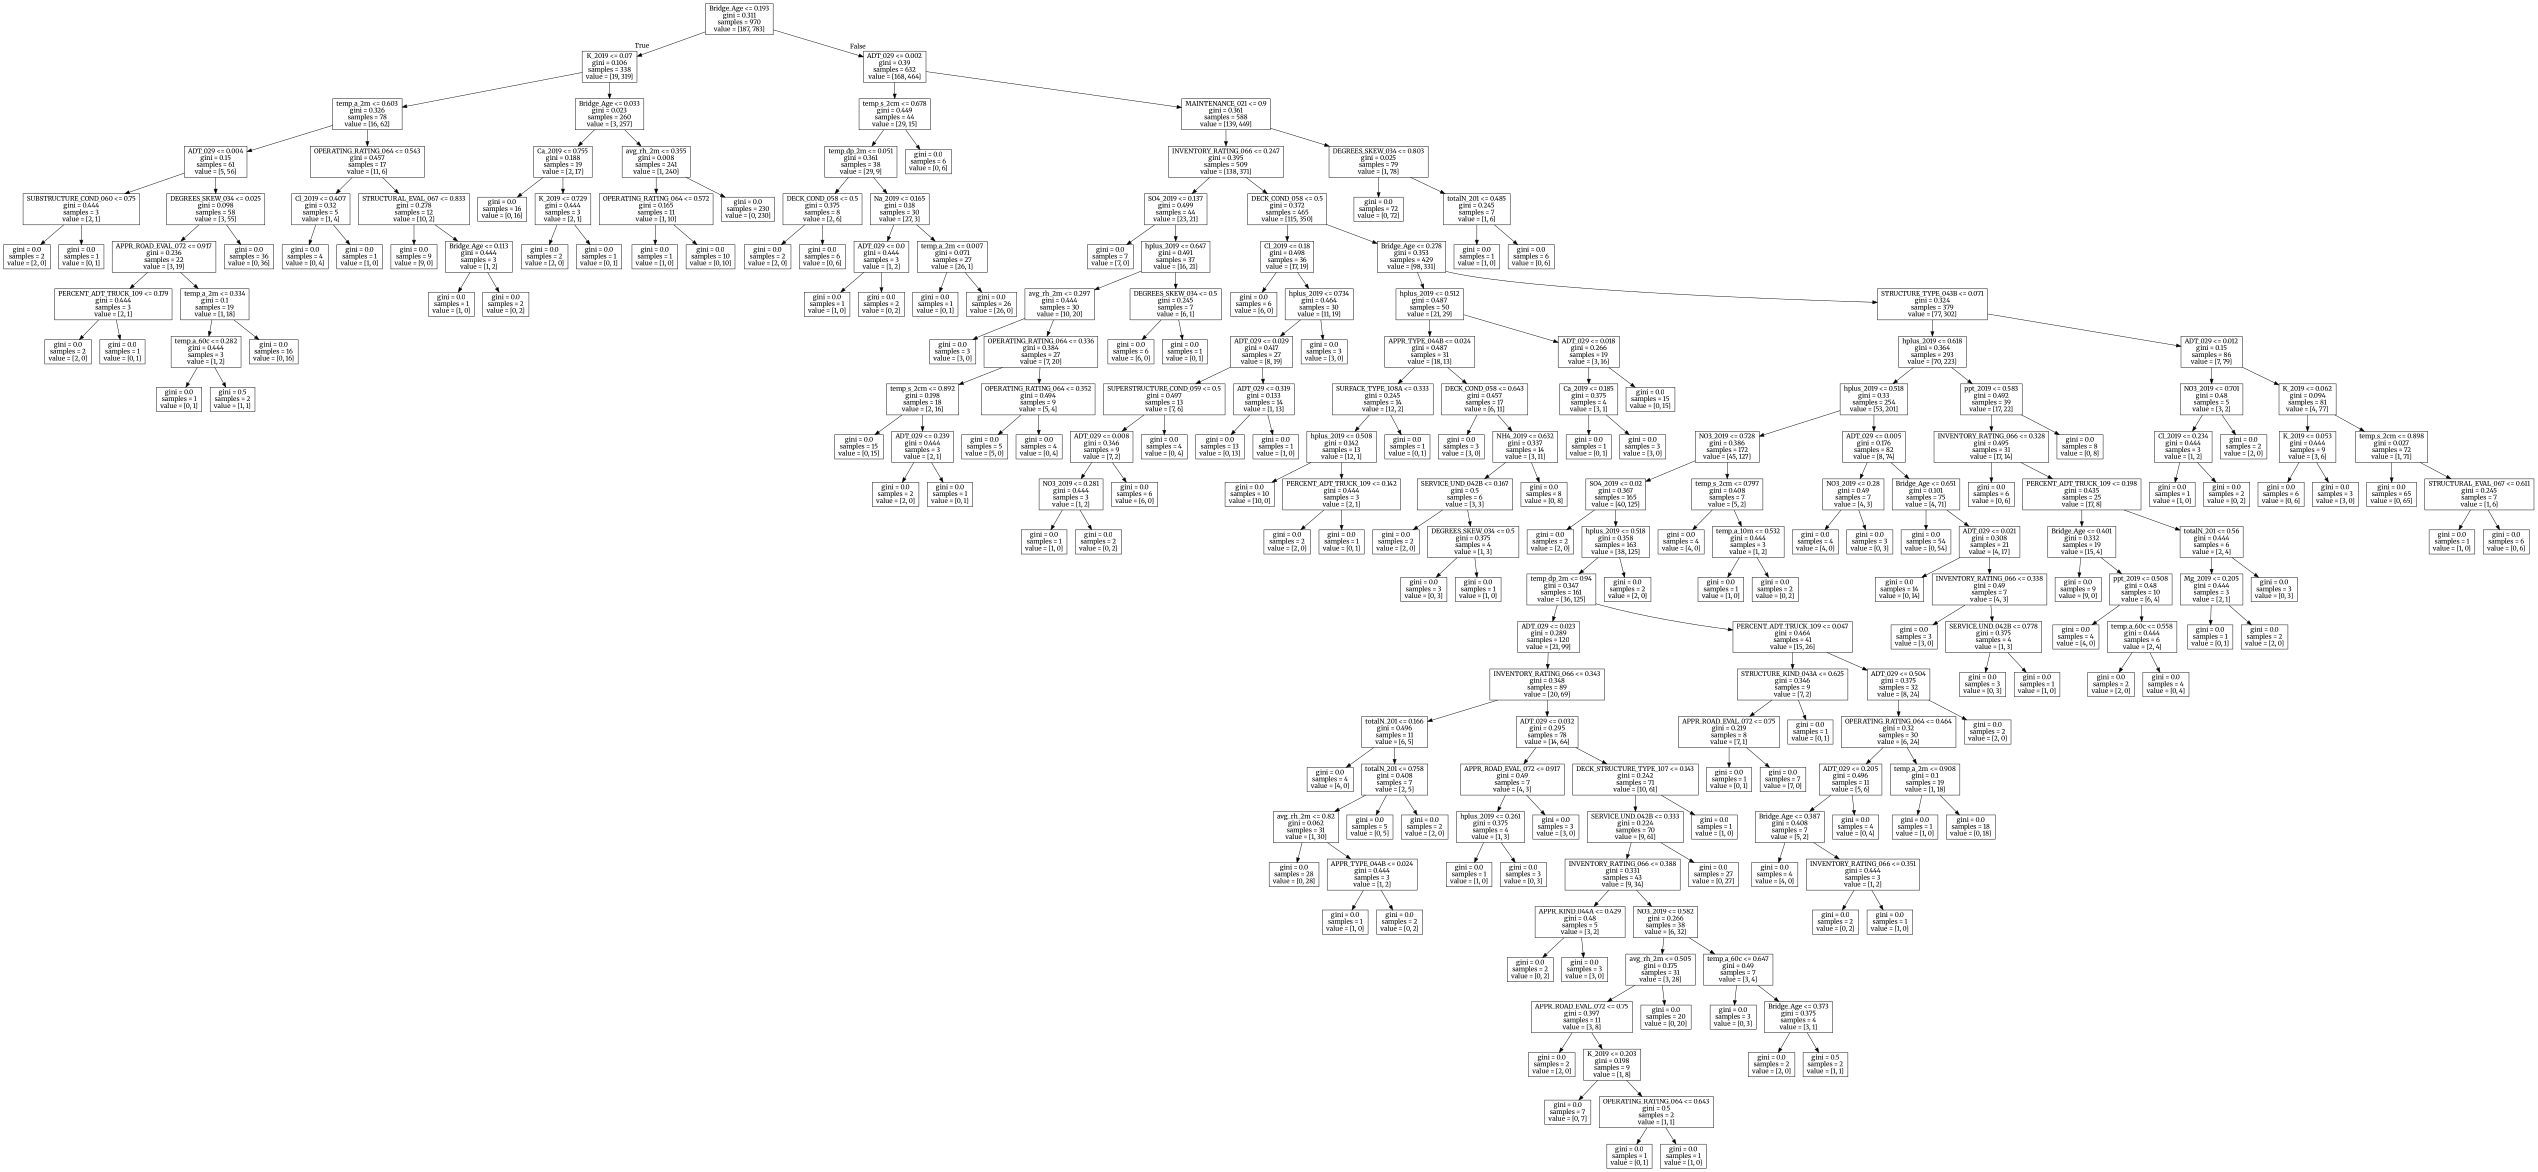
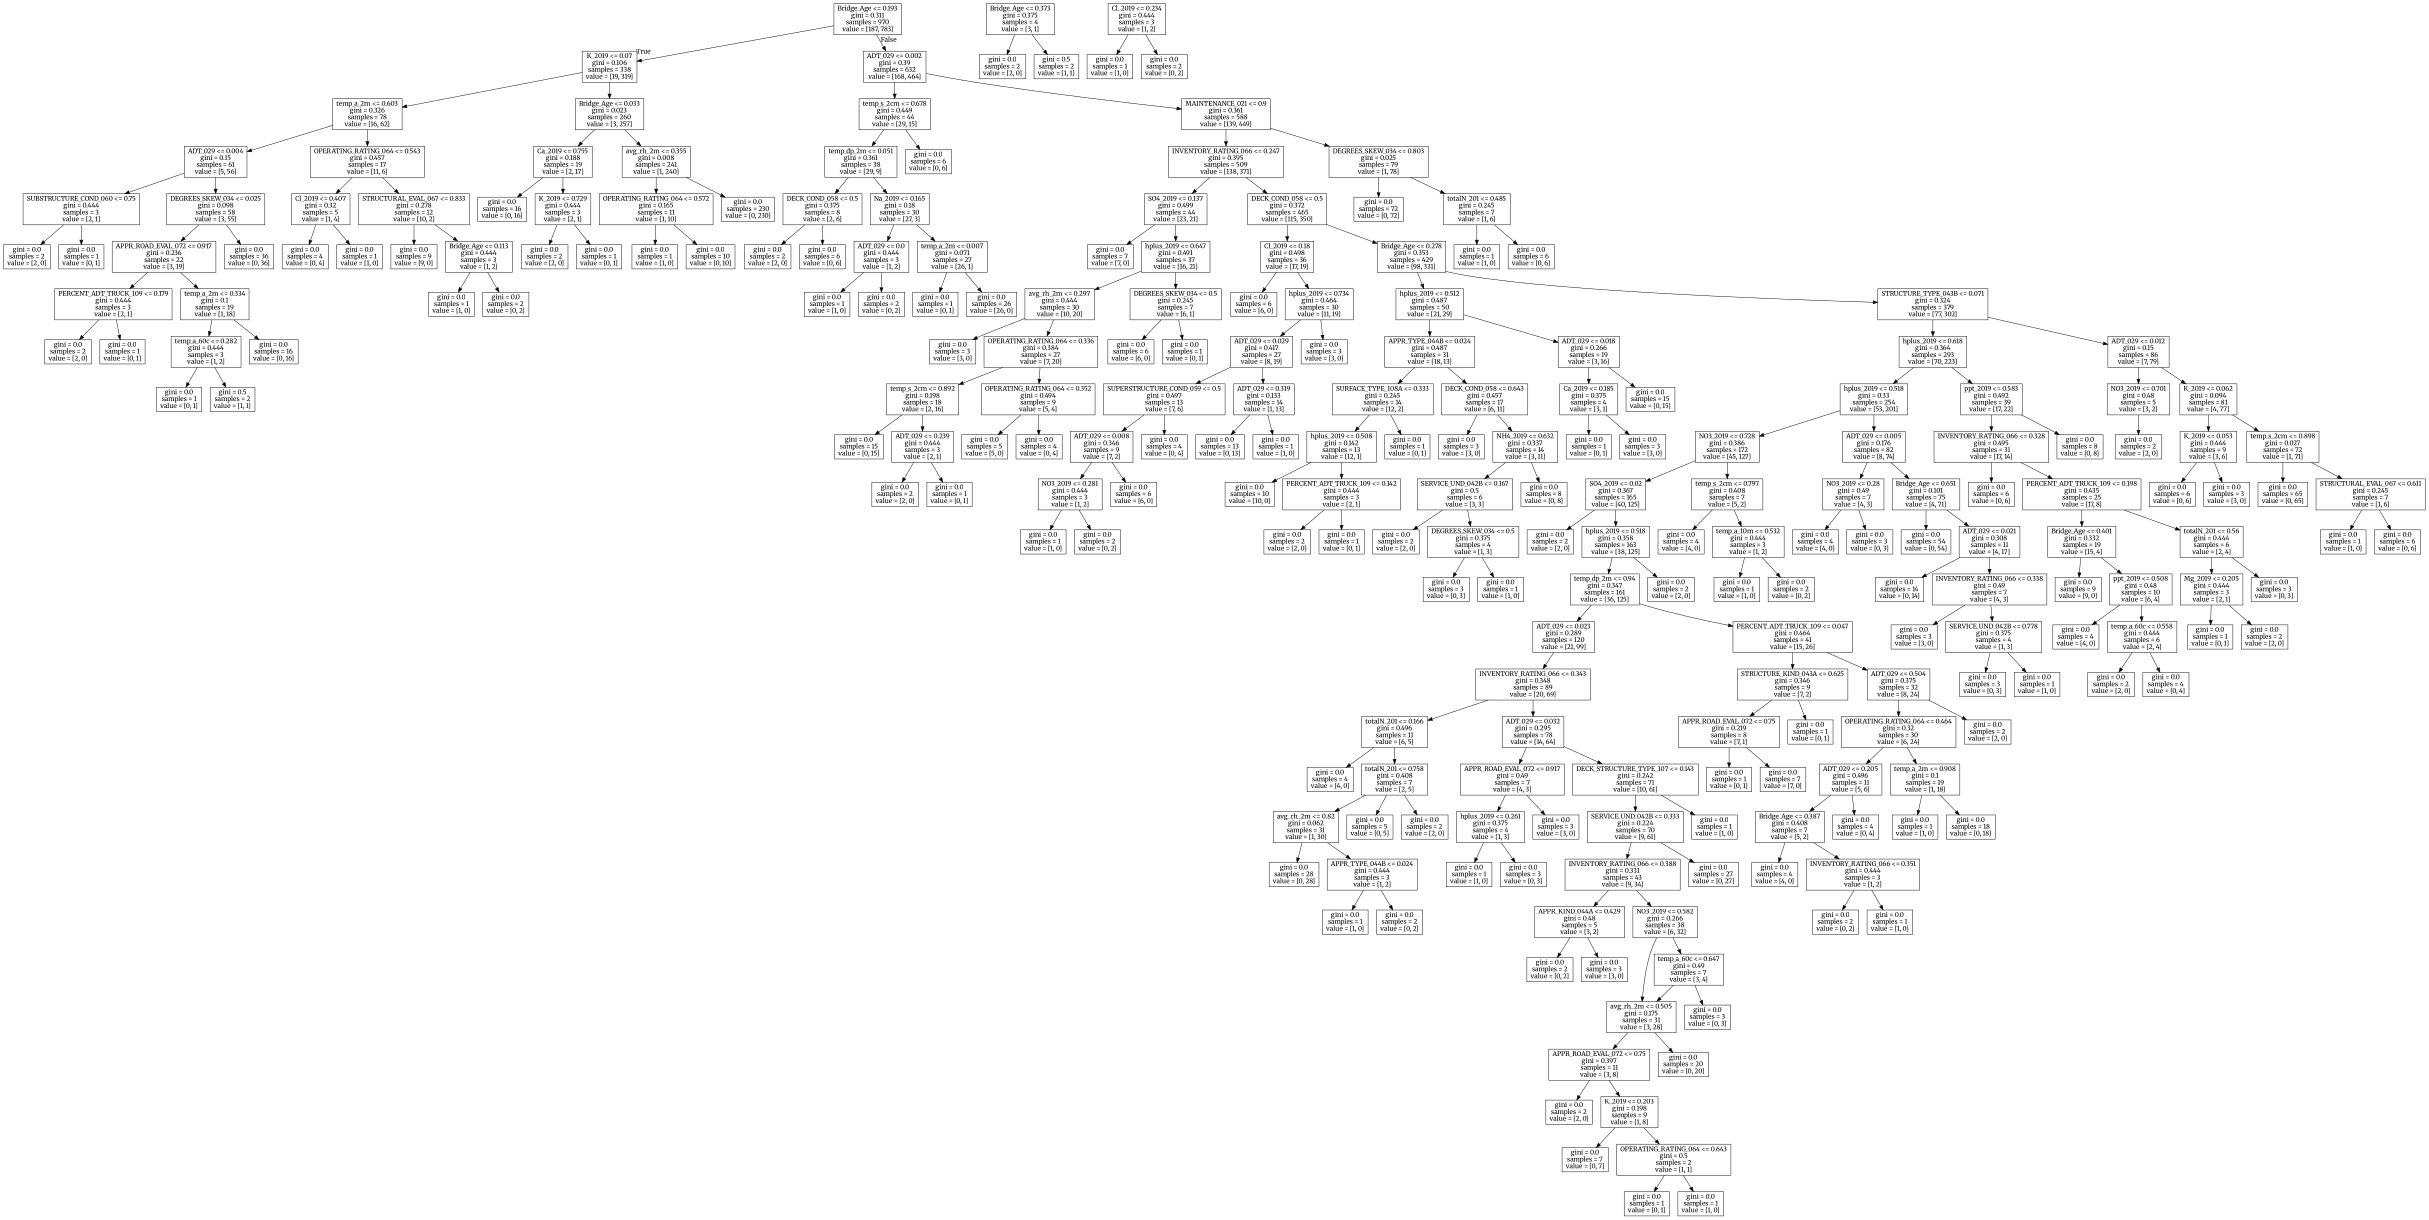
(2199, 421) -> none
(1990, 542) -> (1990, 542)
(1766, 992) -> (1667, 992)
